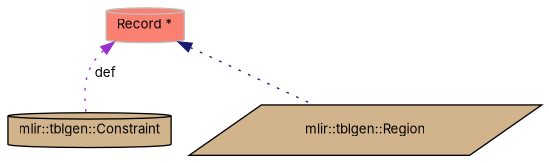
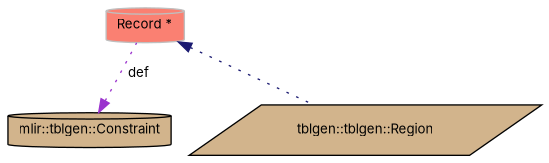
(86, 79) -> (121, 72)
(365, 130) -> (365, 130)
